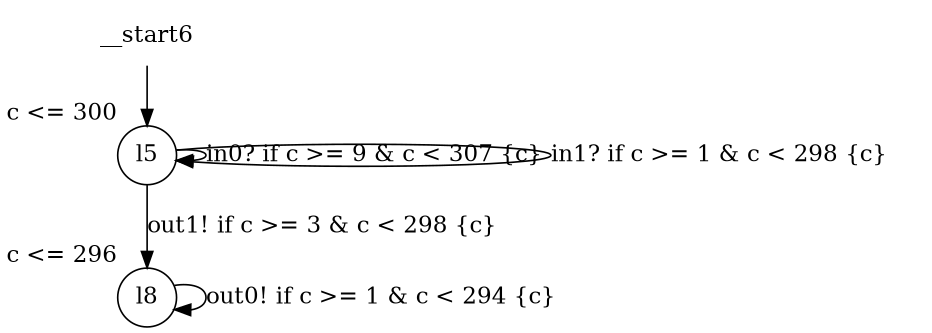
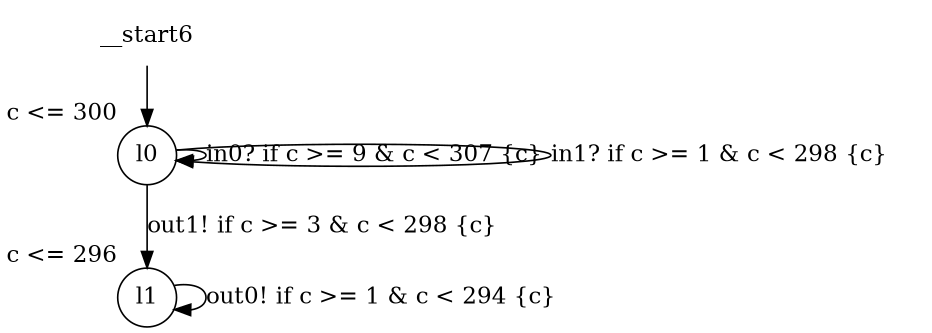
(147, 155) -> (147, 155)
(147, 298) -> (147, 298)
